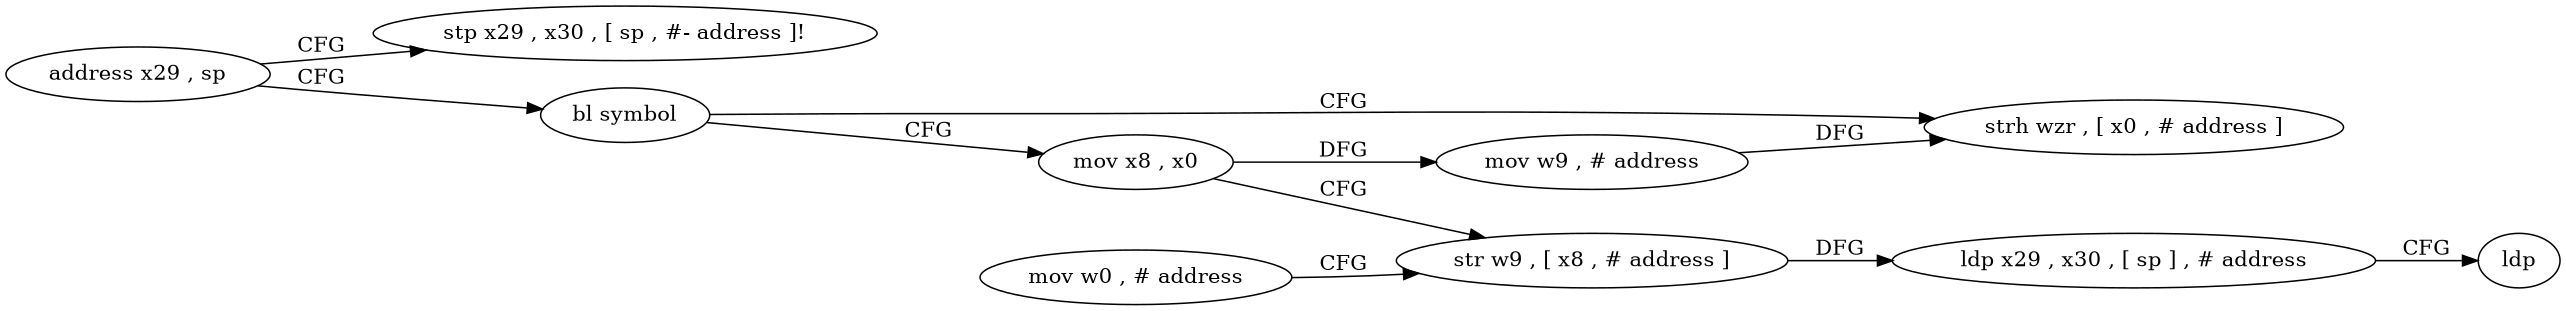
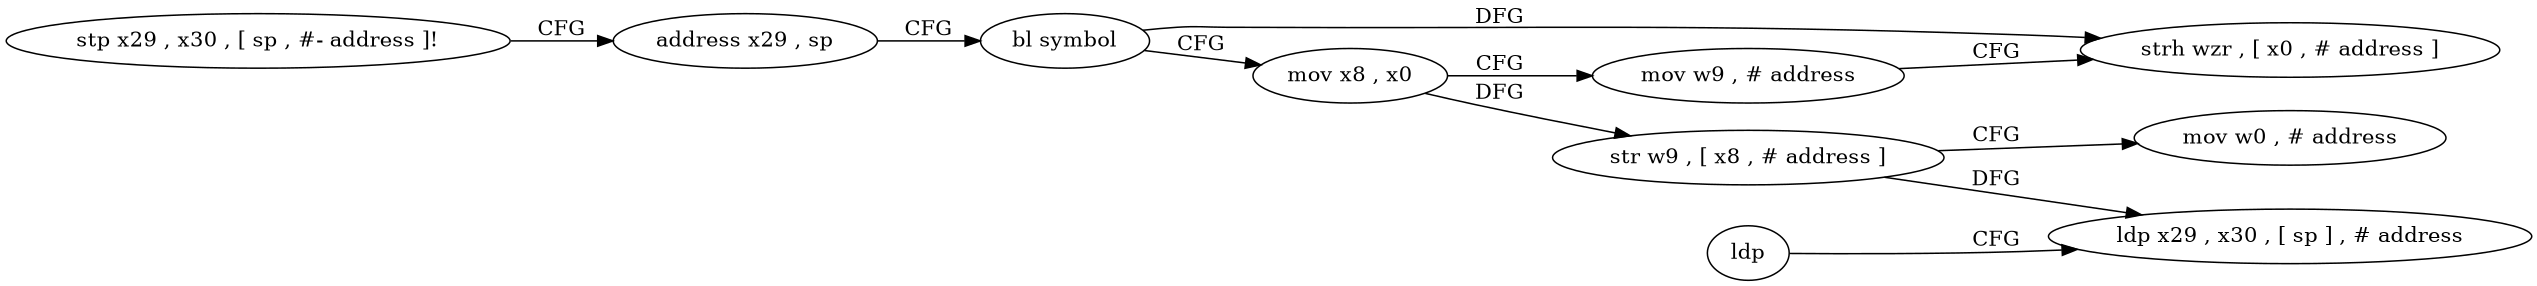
(336, 58) -> (554, 41)
(1344, 102) -> (1500, 17)
(1840, 134) -> (1997, 52)
(1344, 151) -> (1500, 64)
(1344, 190) -> (1500, 93)
(2419, 261) -> (1926, 253)
(1348, 276) -> (2030, 147)
